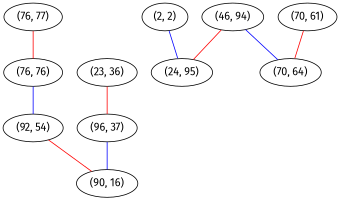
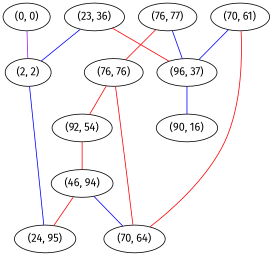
none -> (27, 17)
none -> (61, 45)
none -> (177, 45)
none -> (214, 45)
(33, 100) -> (98, 100)
(70, 156) -> (82, 156)
none -> (124, 156)
